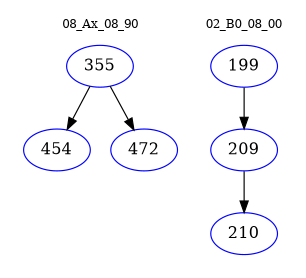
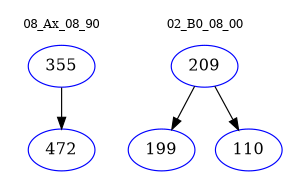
(244, 102) -> (186, 103)
(57, 150) -> none
(244, 234) -> (249, 150)
